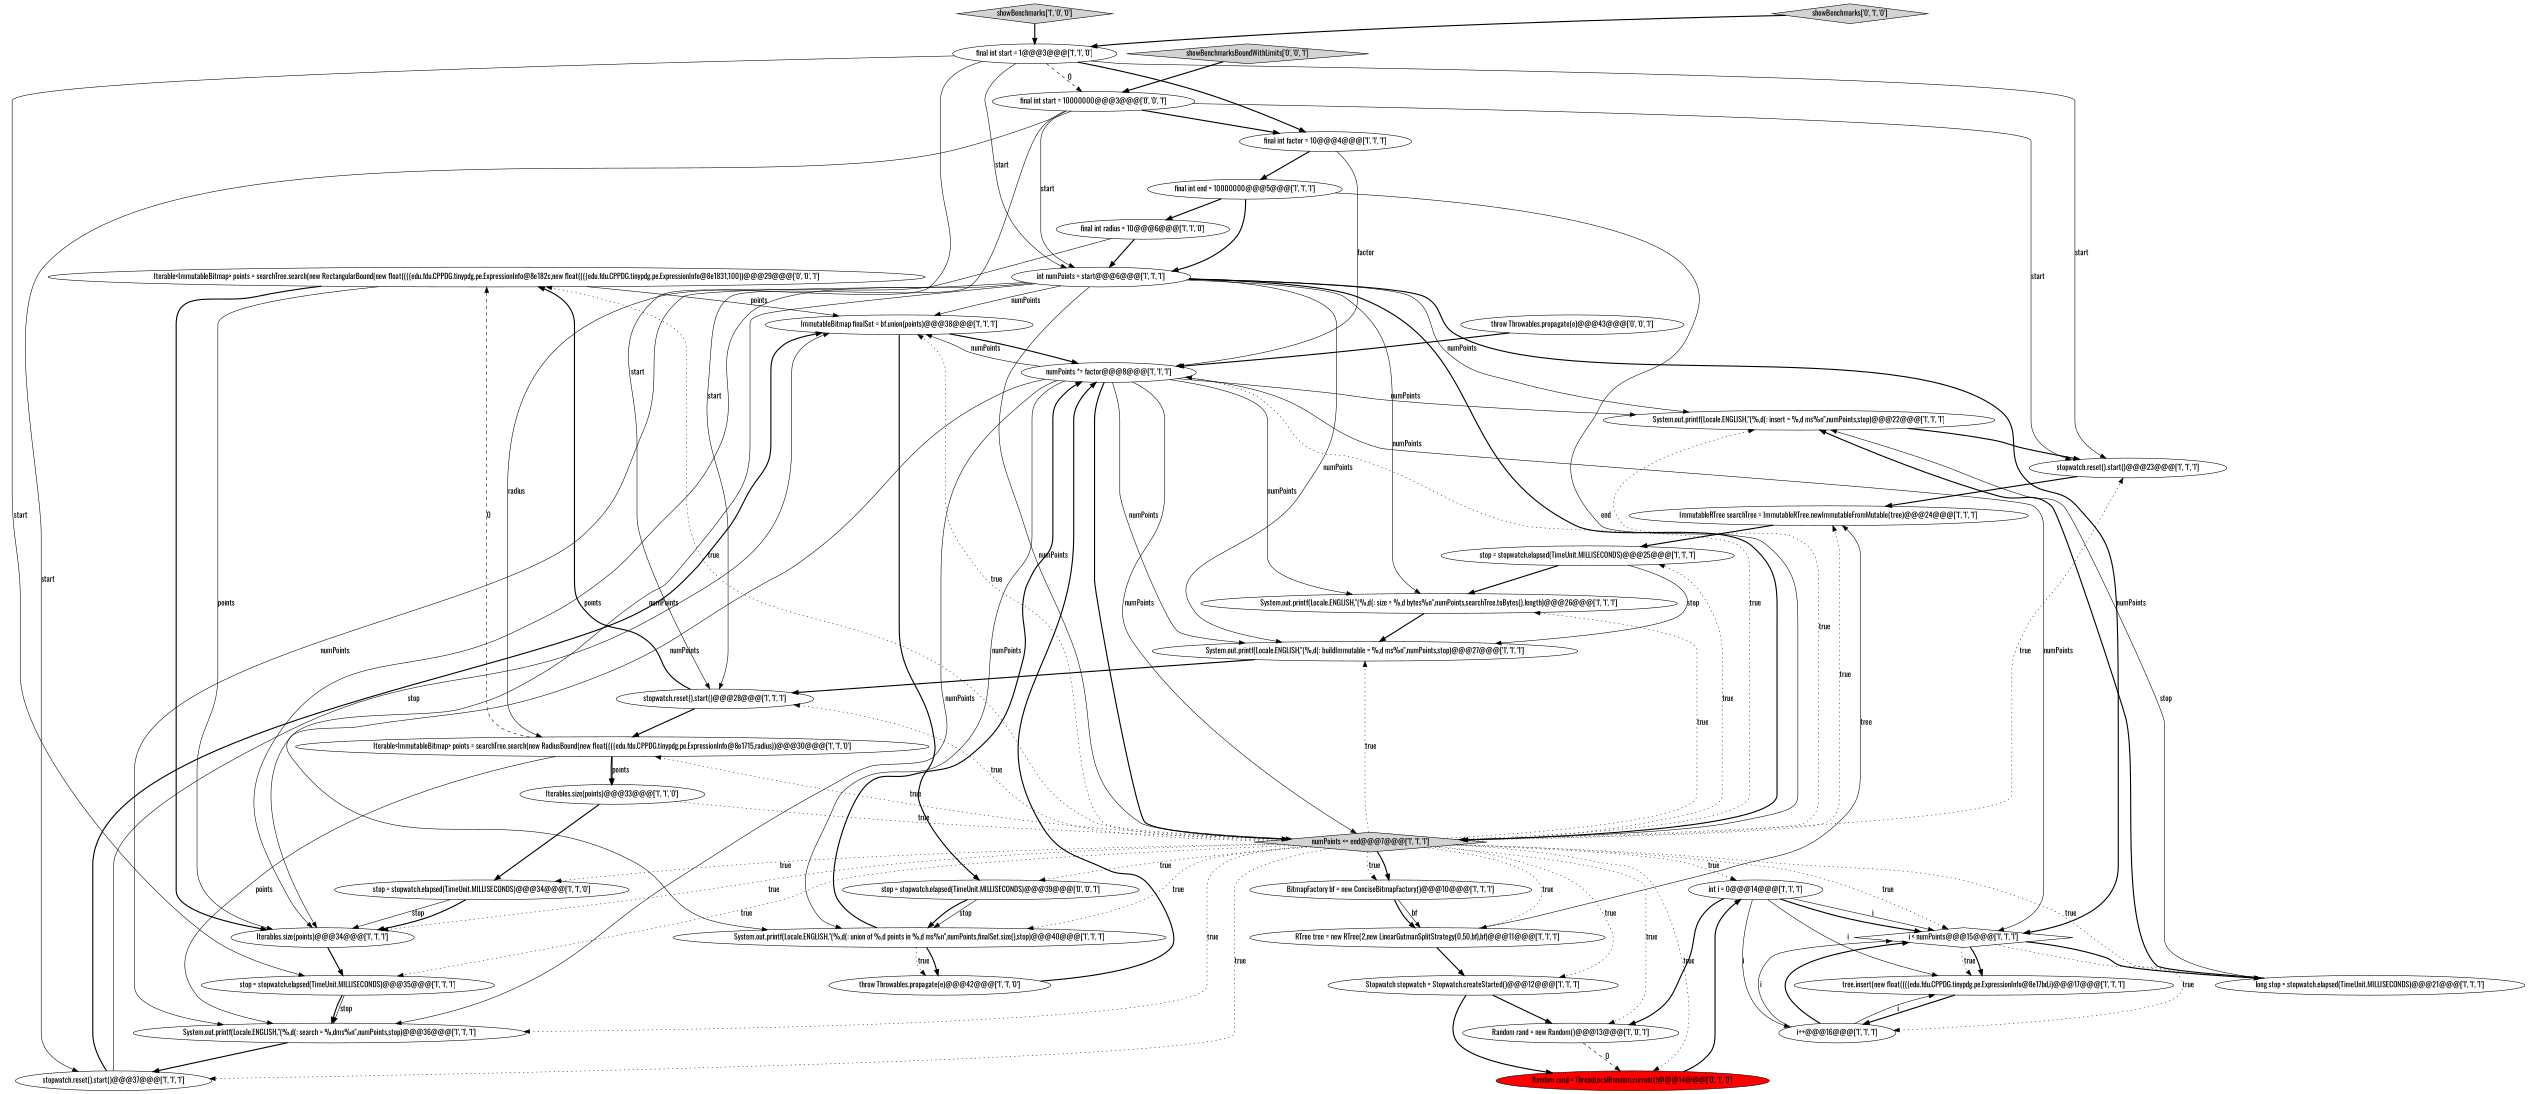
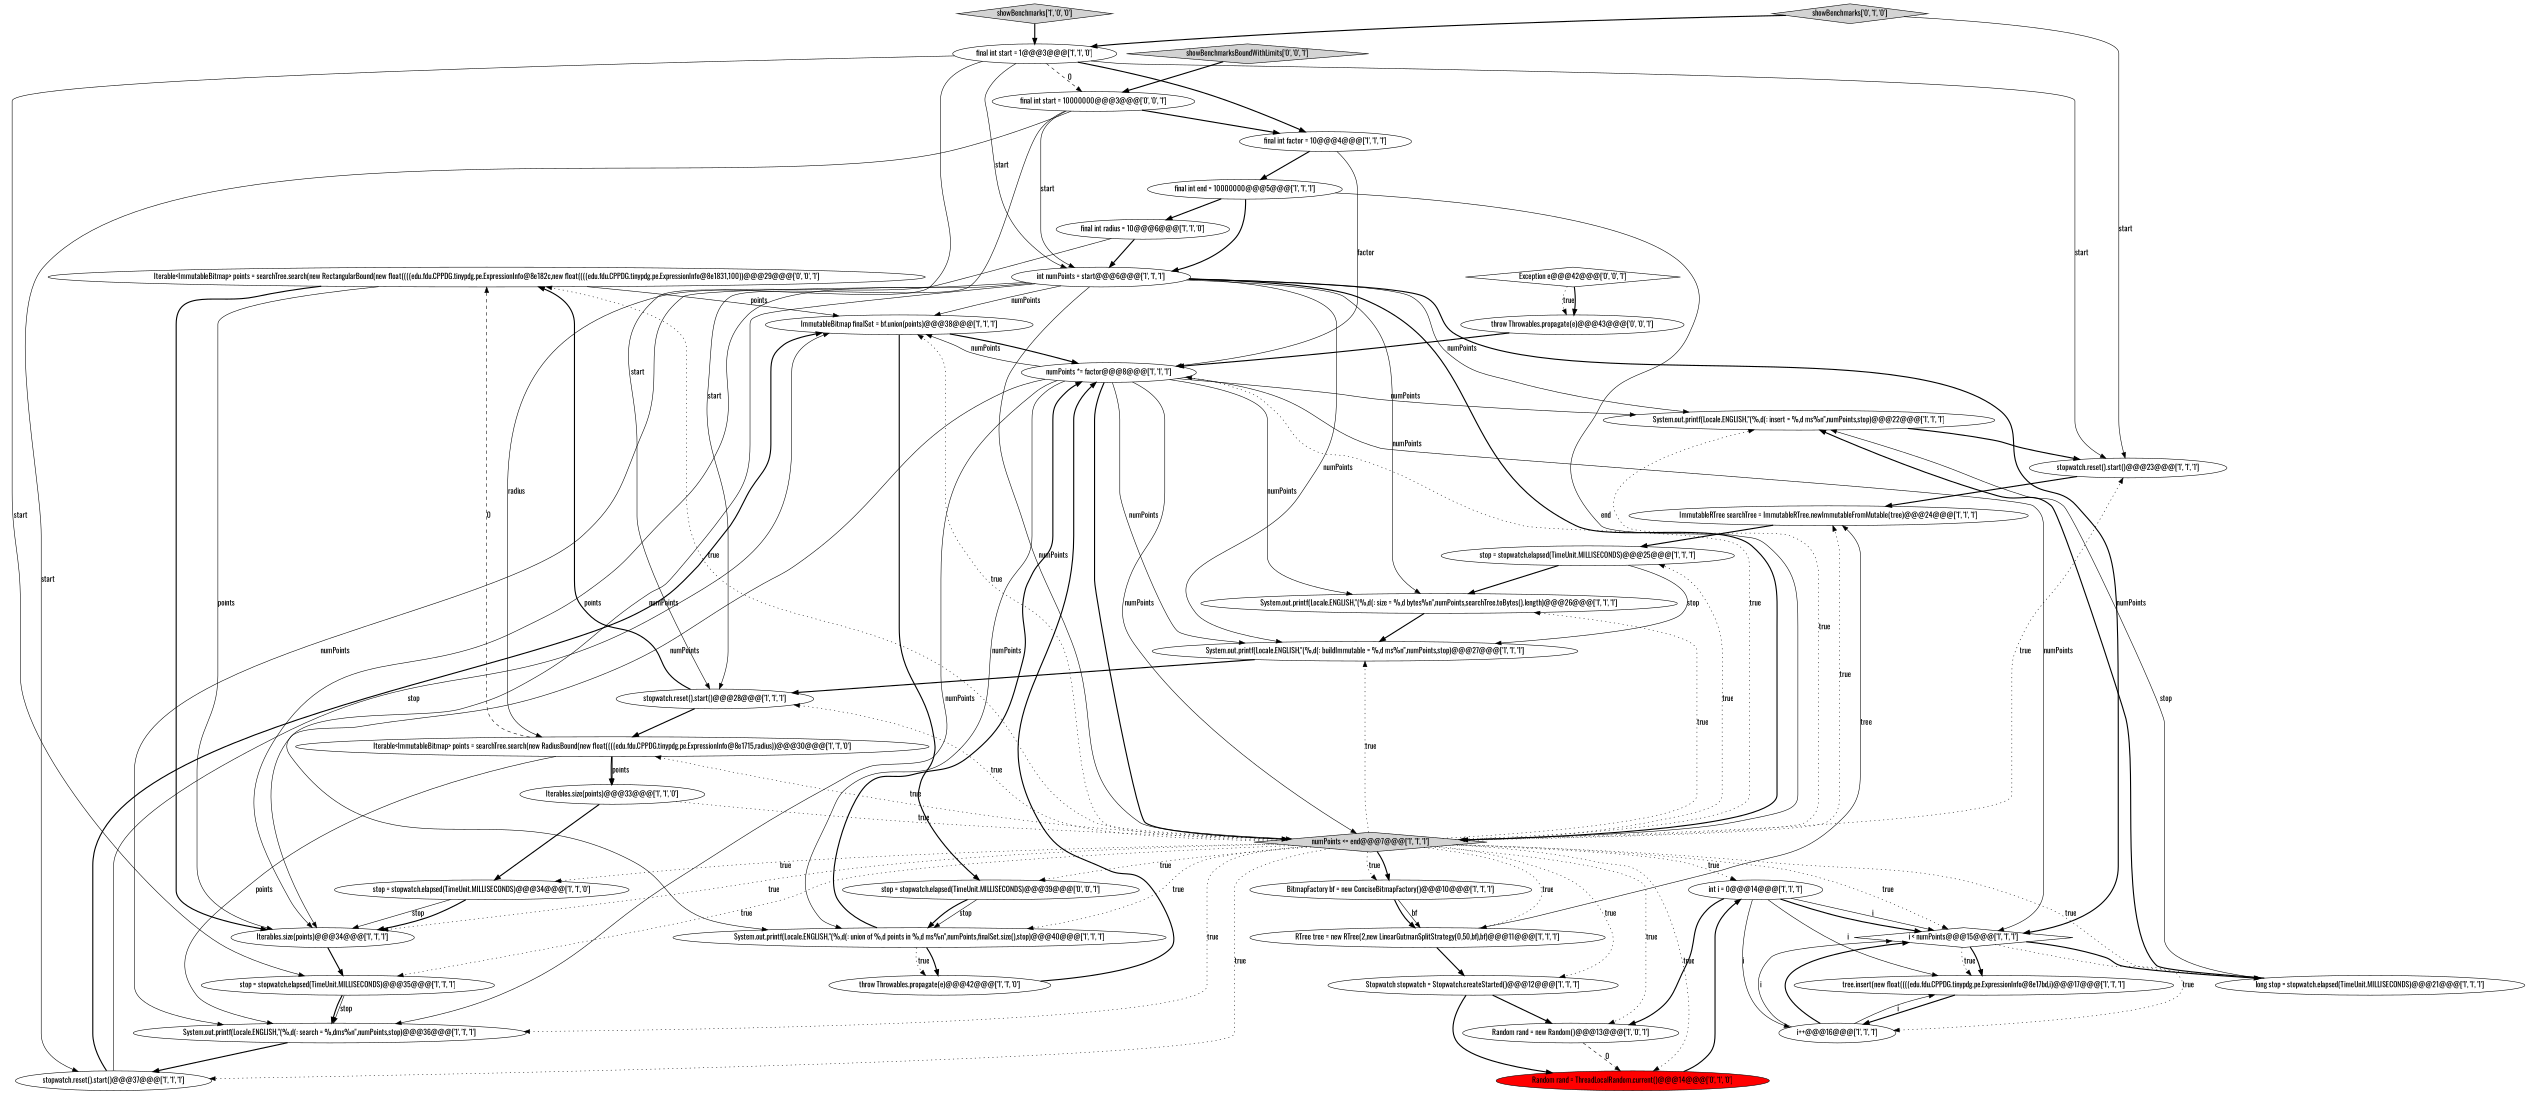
(1780, 119) -> (2119, 142)
none -> (1573, 277)
